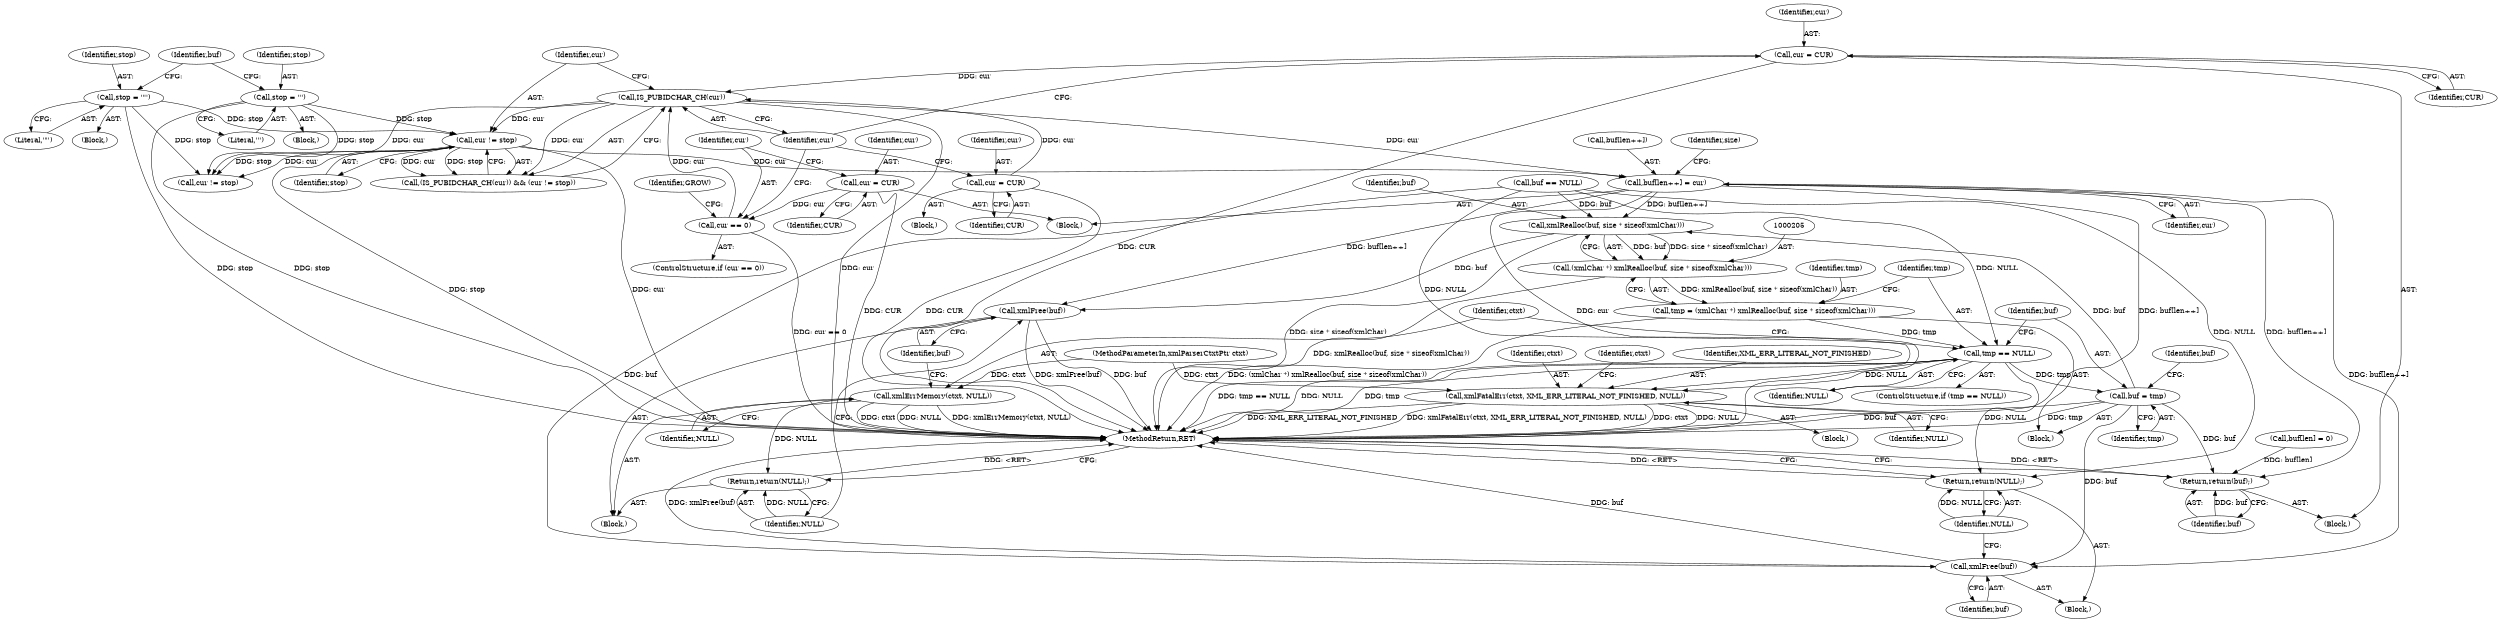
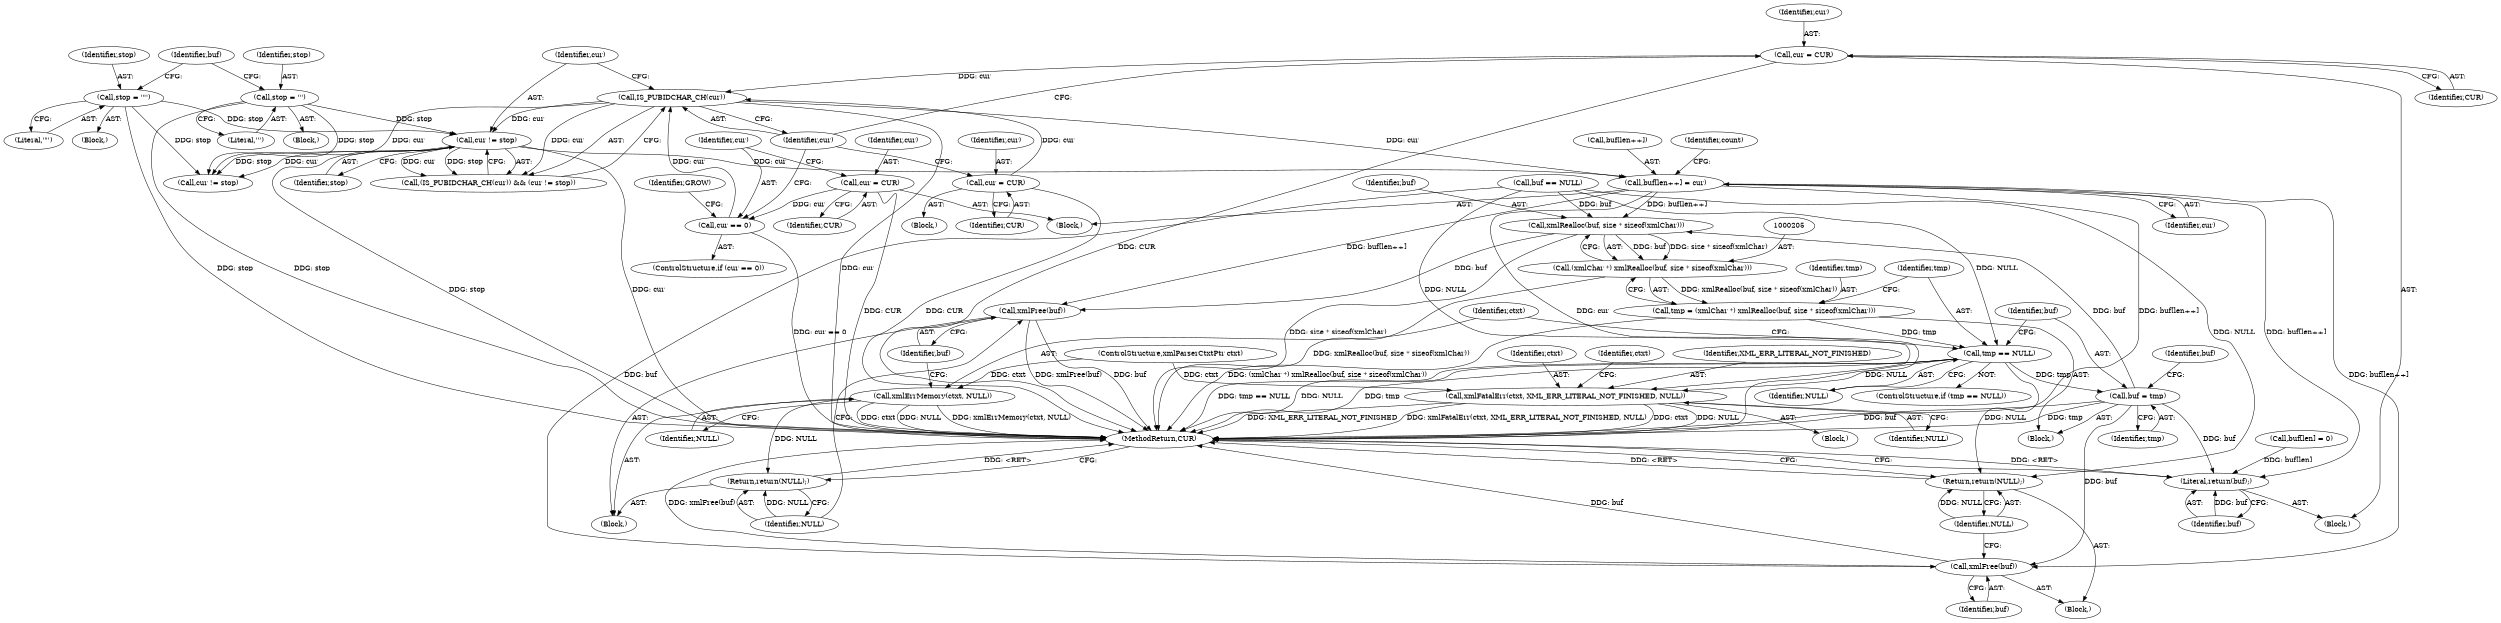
(1714, 141) -> (1714, 141)
(1170, 354) -> (1170, 354)
(1988, 375) -> (1988, 375)
(1159, 439) -> (1159, 439)
(2216, 482) -> (2216, 482)
